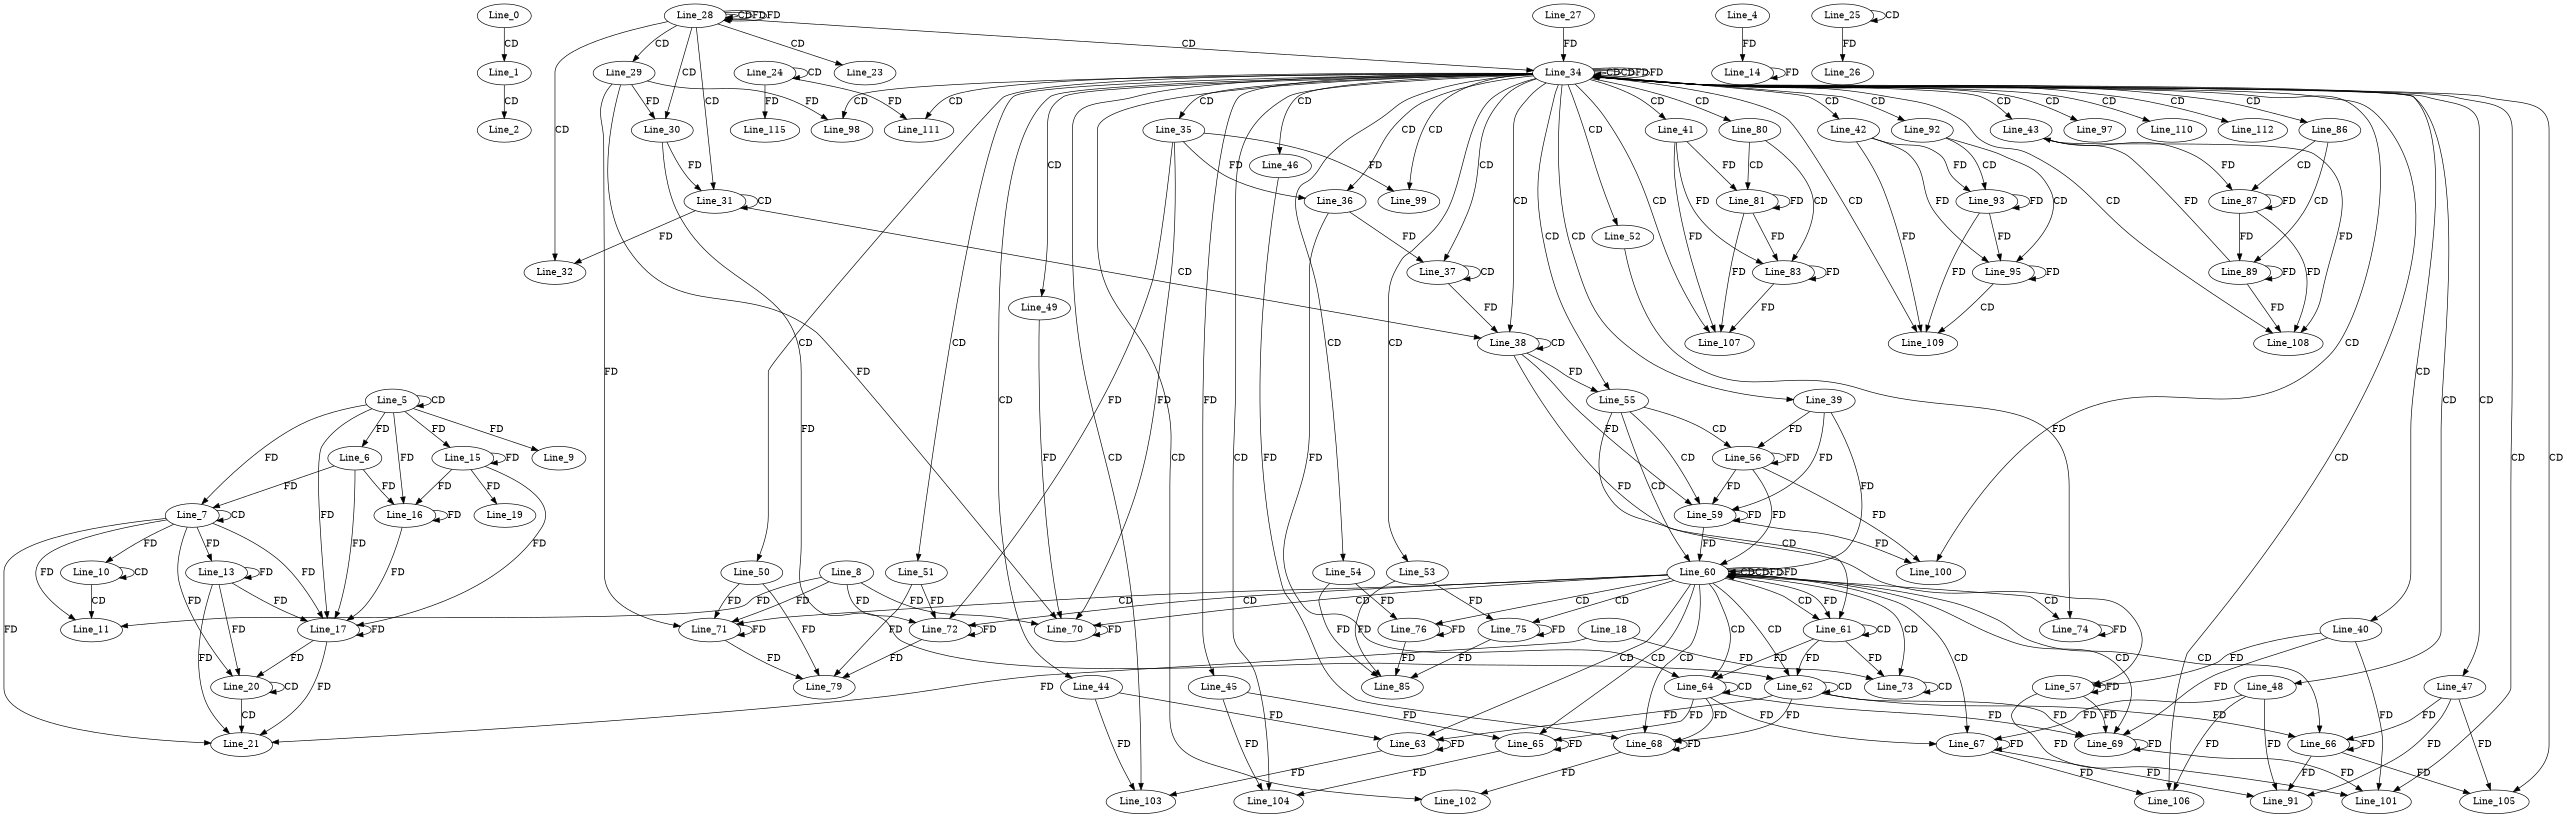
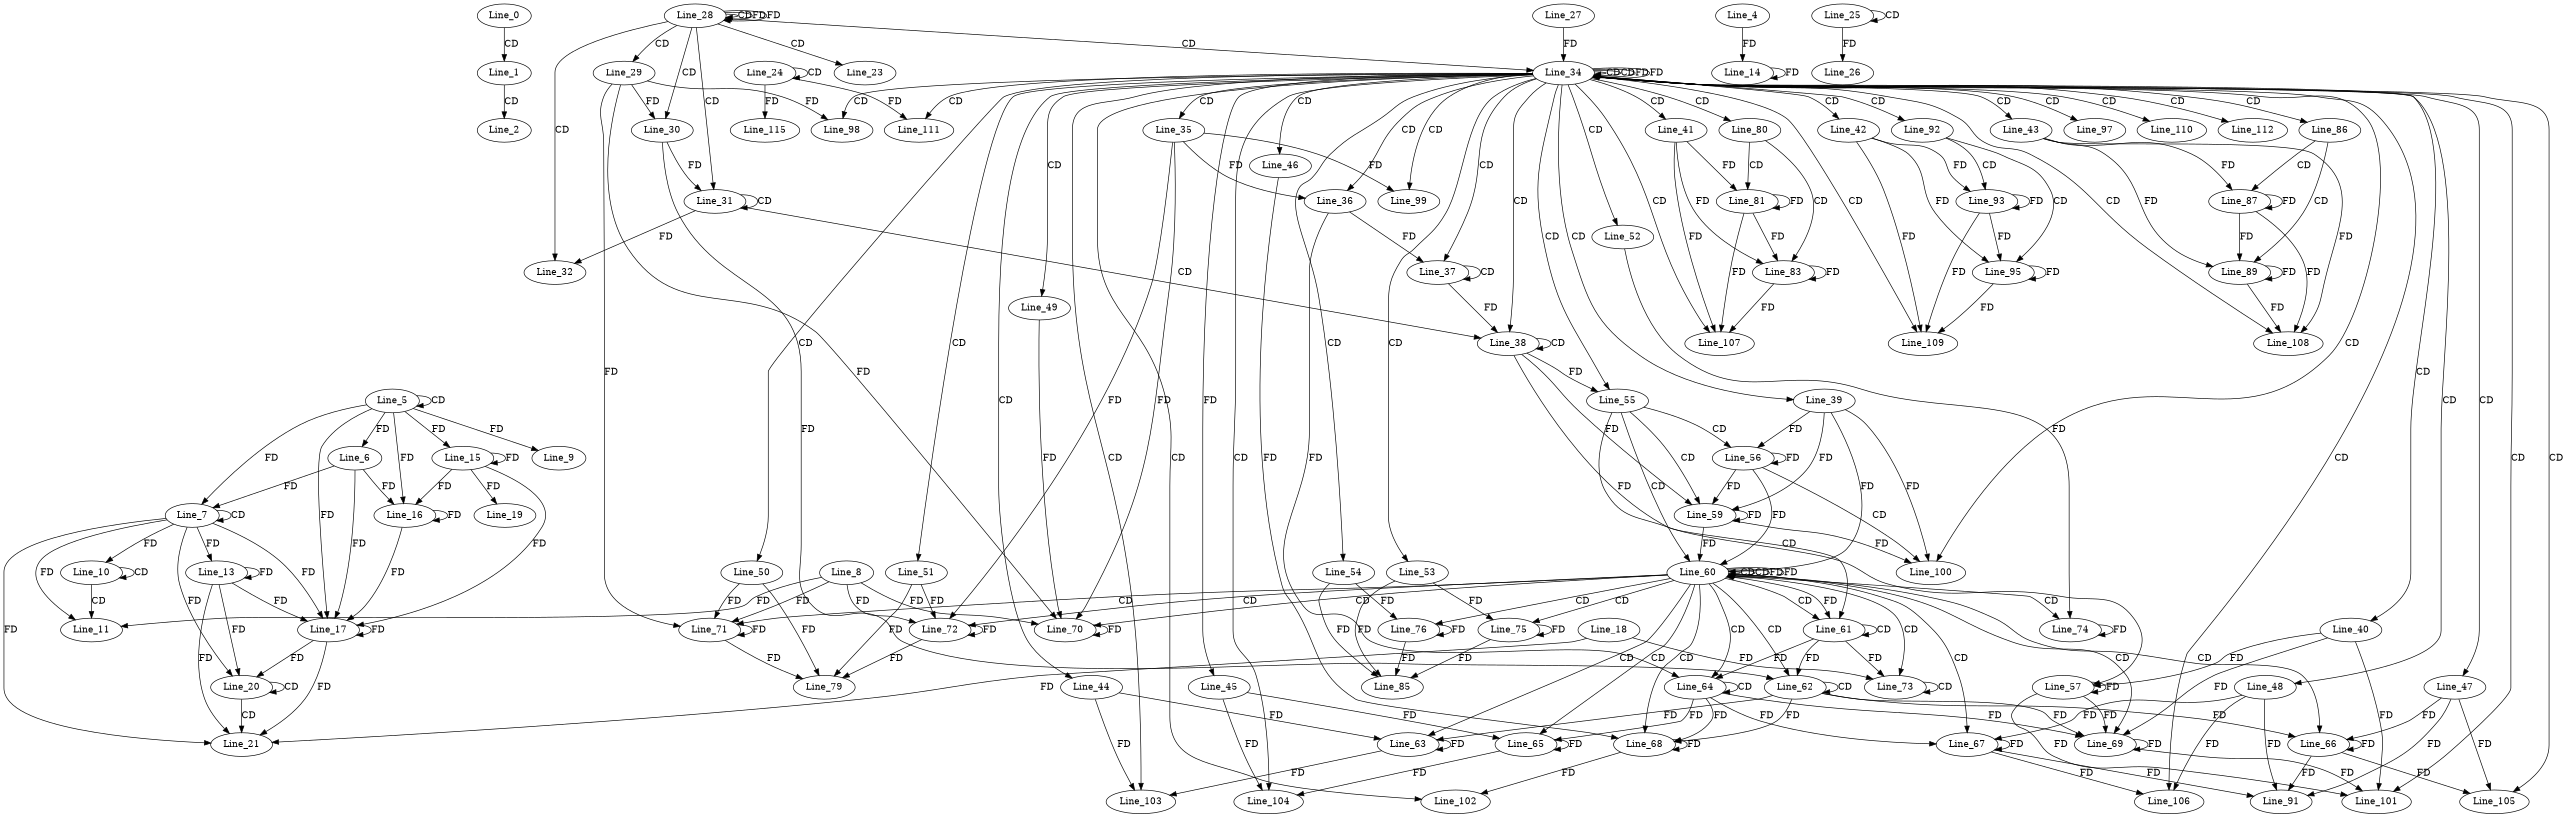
(2152, 178) -> (2134, 189)
(1988, 308) -> (1988, 308)
none -> (1899, 474)
(1880, 515) -> (1880, 515)
